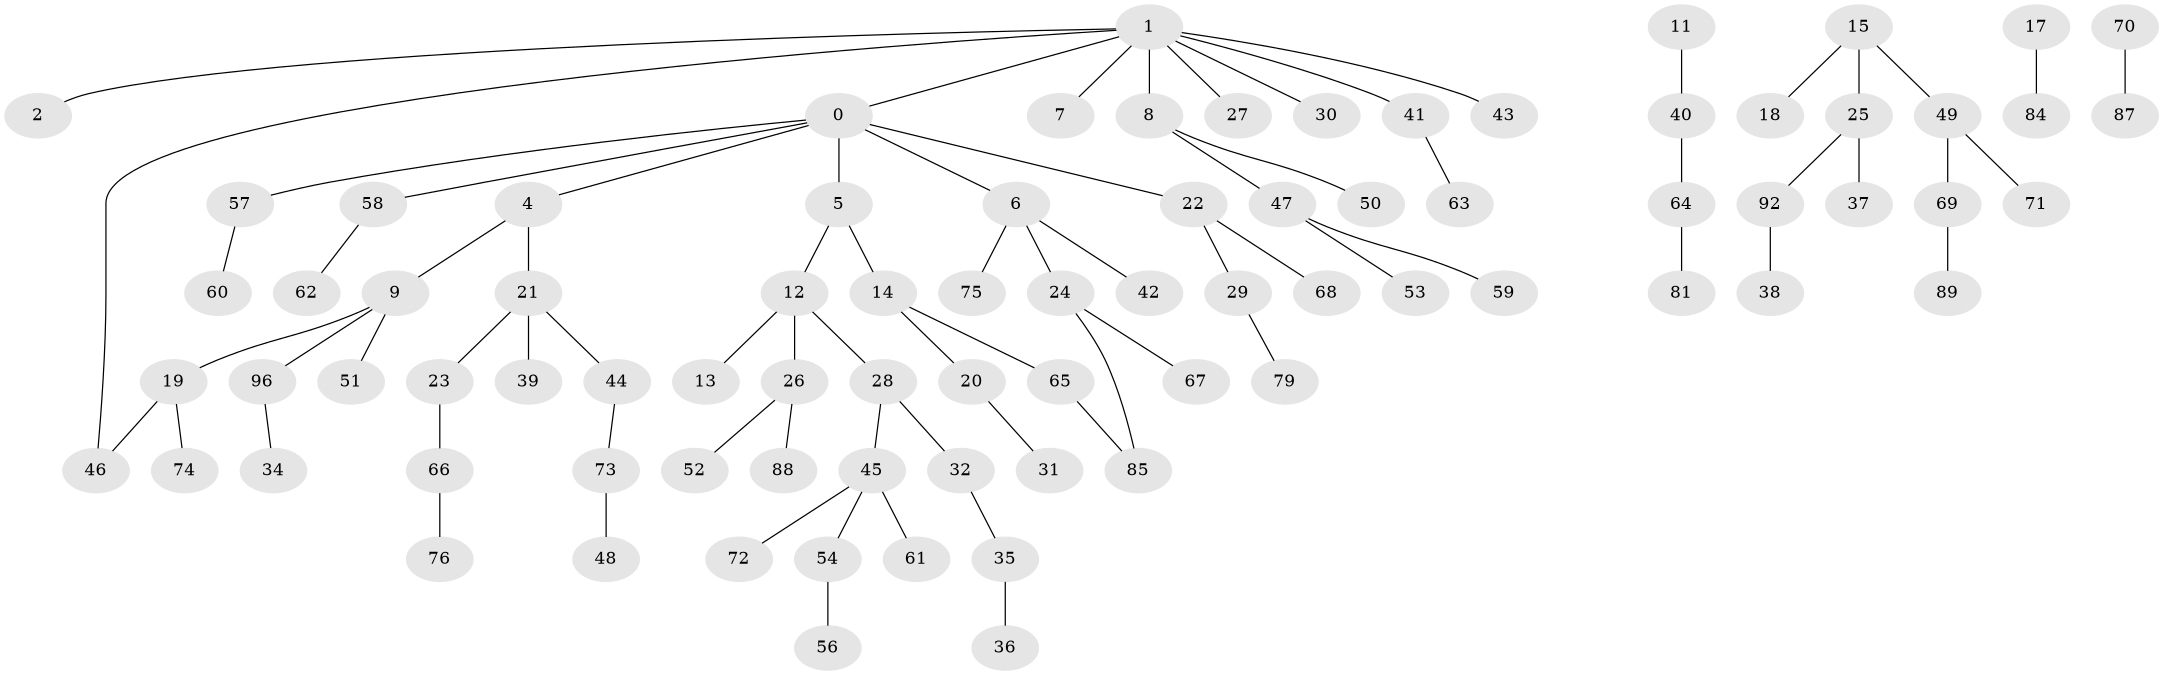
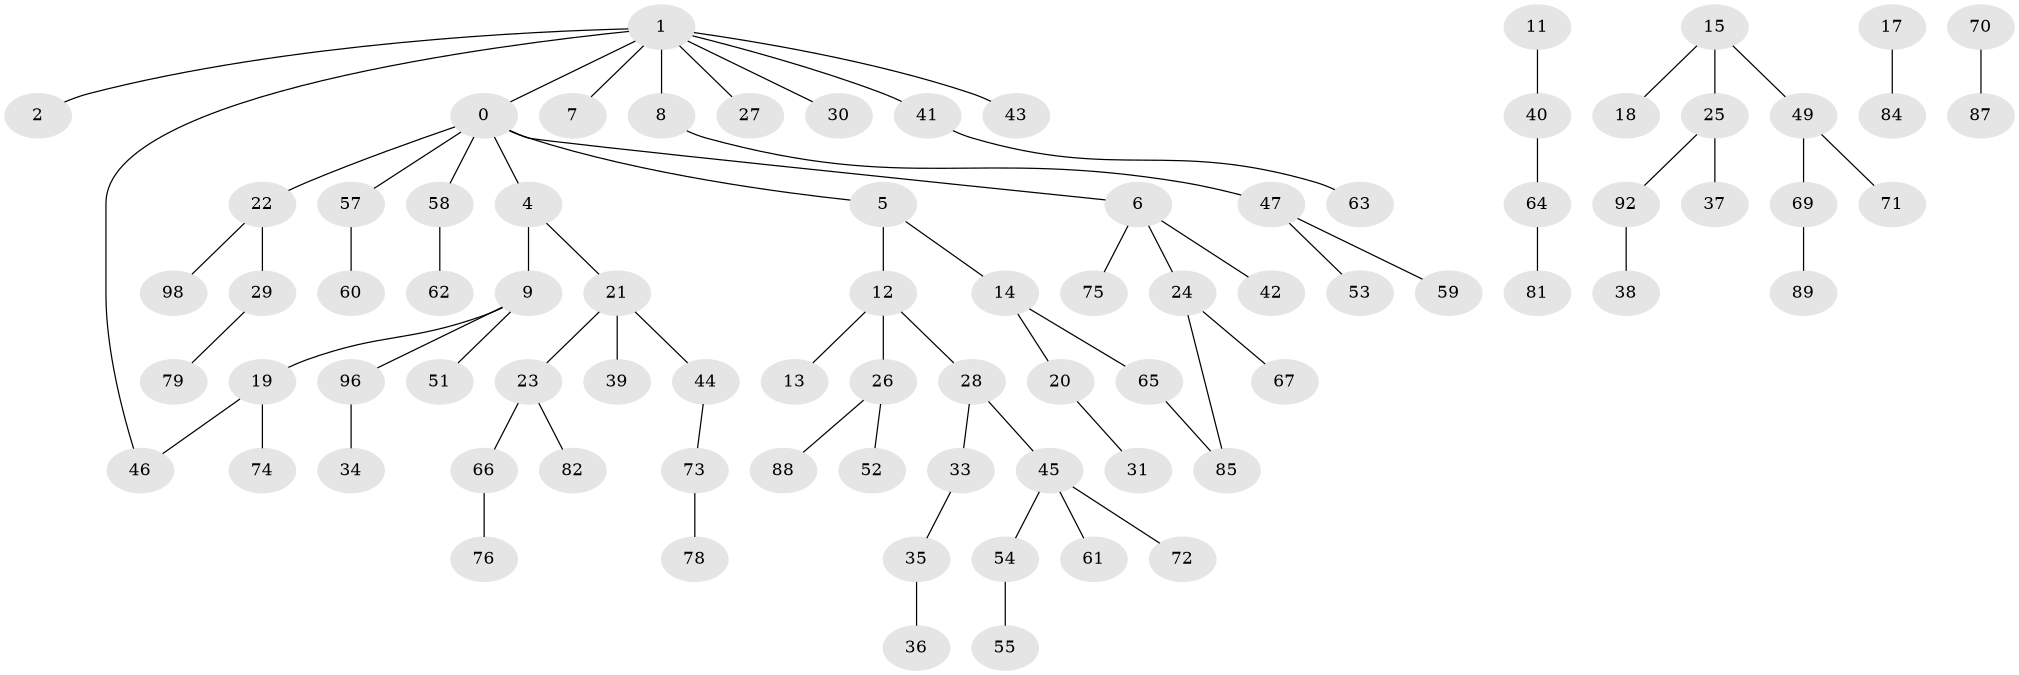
(1371, 205) -> none
(1327, 293) -> (174, 293)
none -> (573, 471)
(961, 471) -> (961, 471)
(606, 559) -> (695, 559)
(828, 648) -> (1005, 648)
